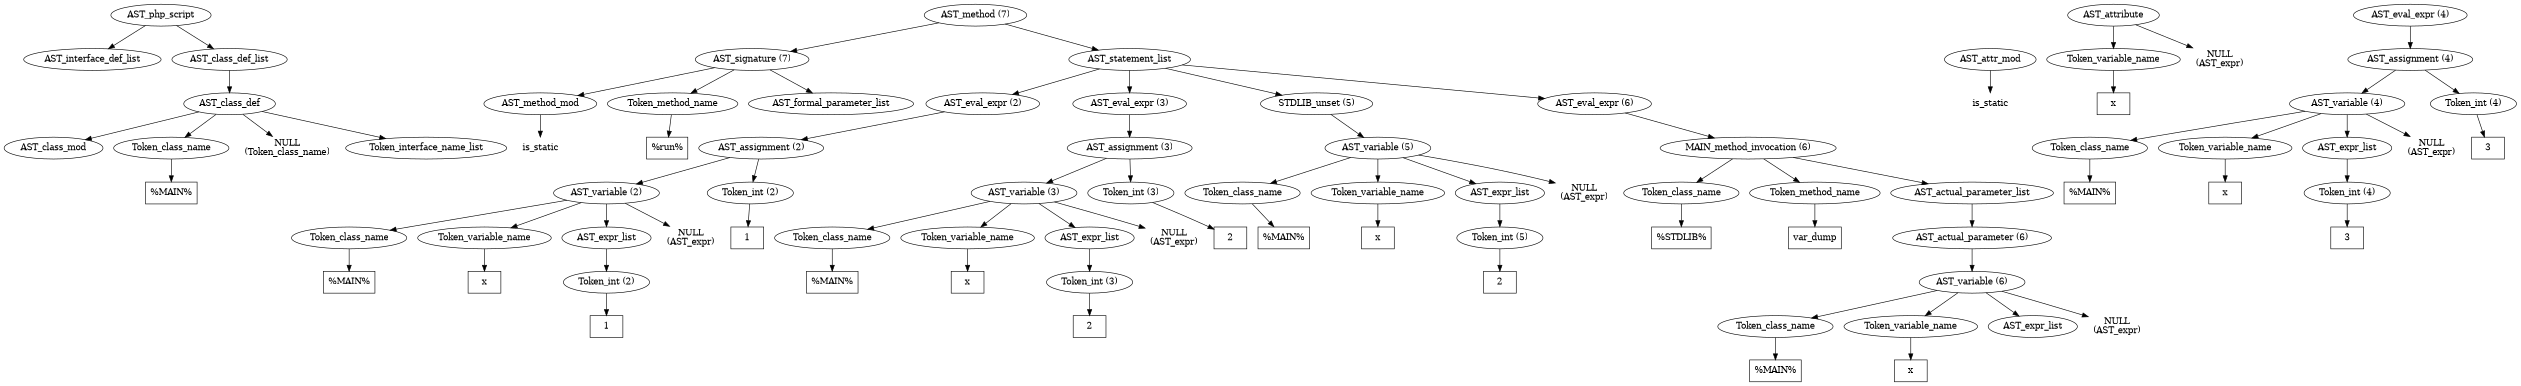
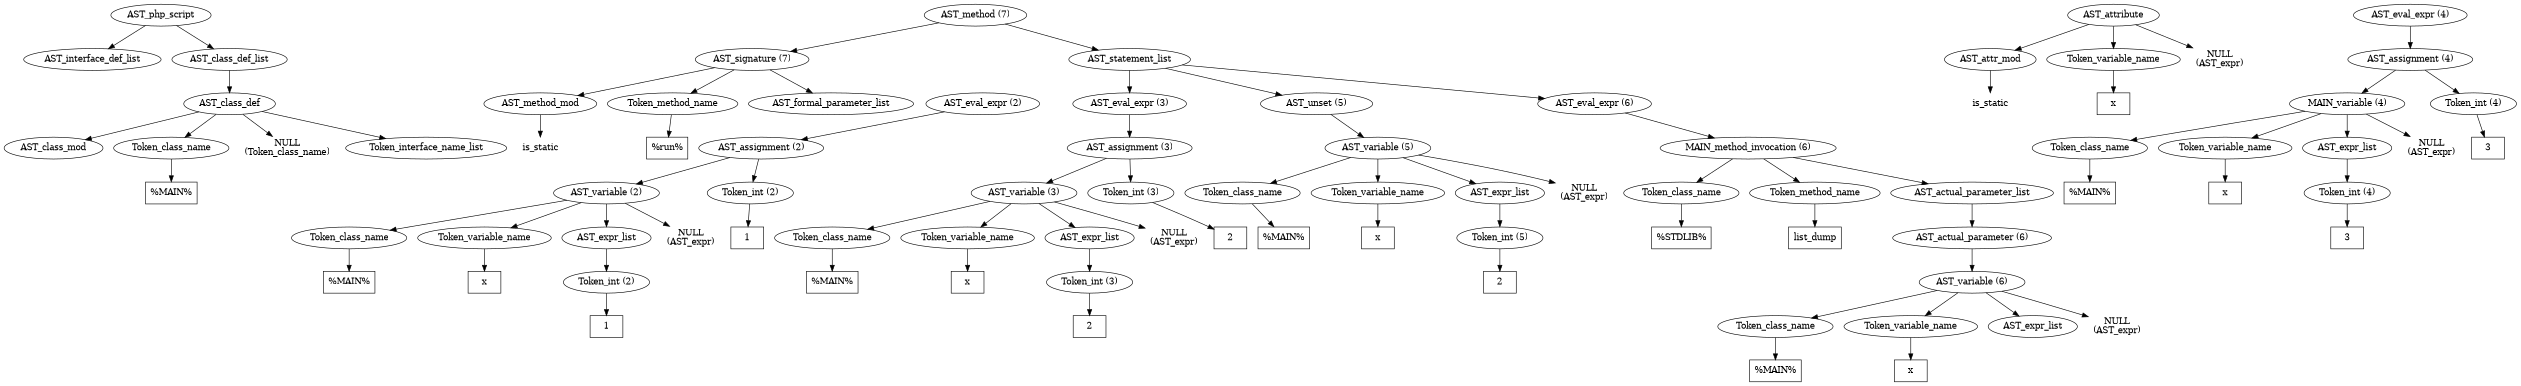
none -> (2055, 36)
(1059, 81) -> none
(1317, 104) -> (1317, 104)
(2347, 104) -> (2347, 104)
(1815, 238) -> (1815, 238)
